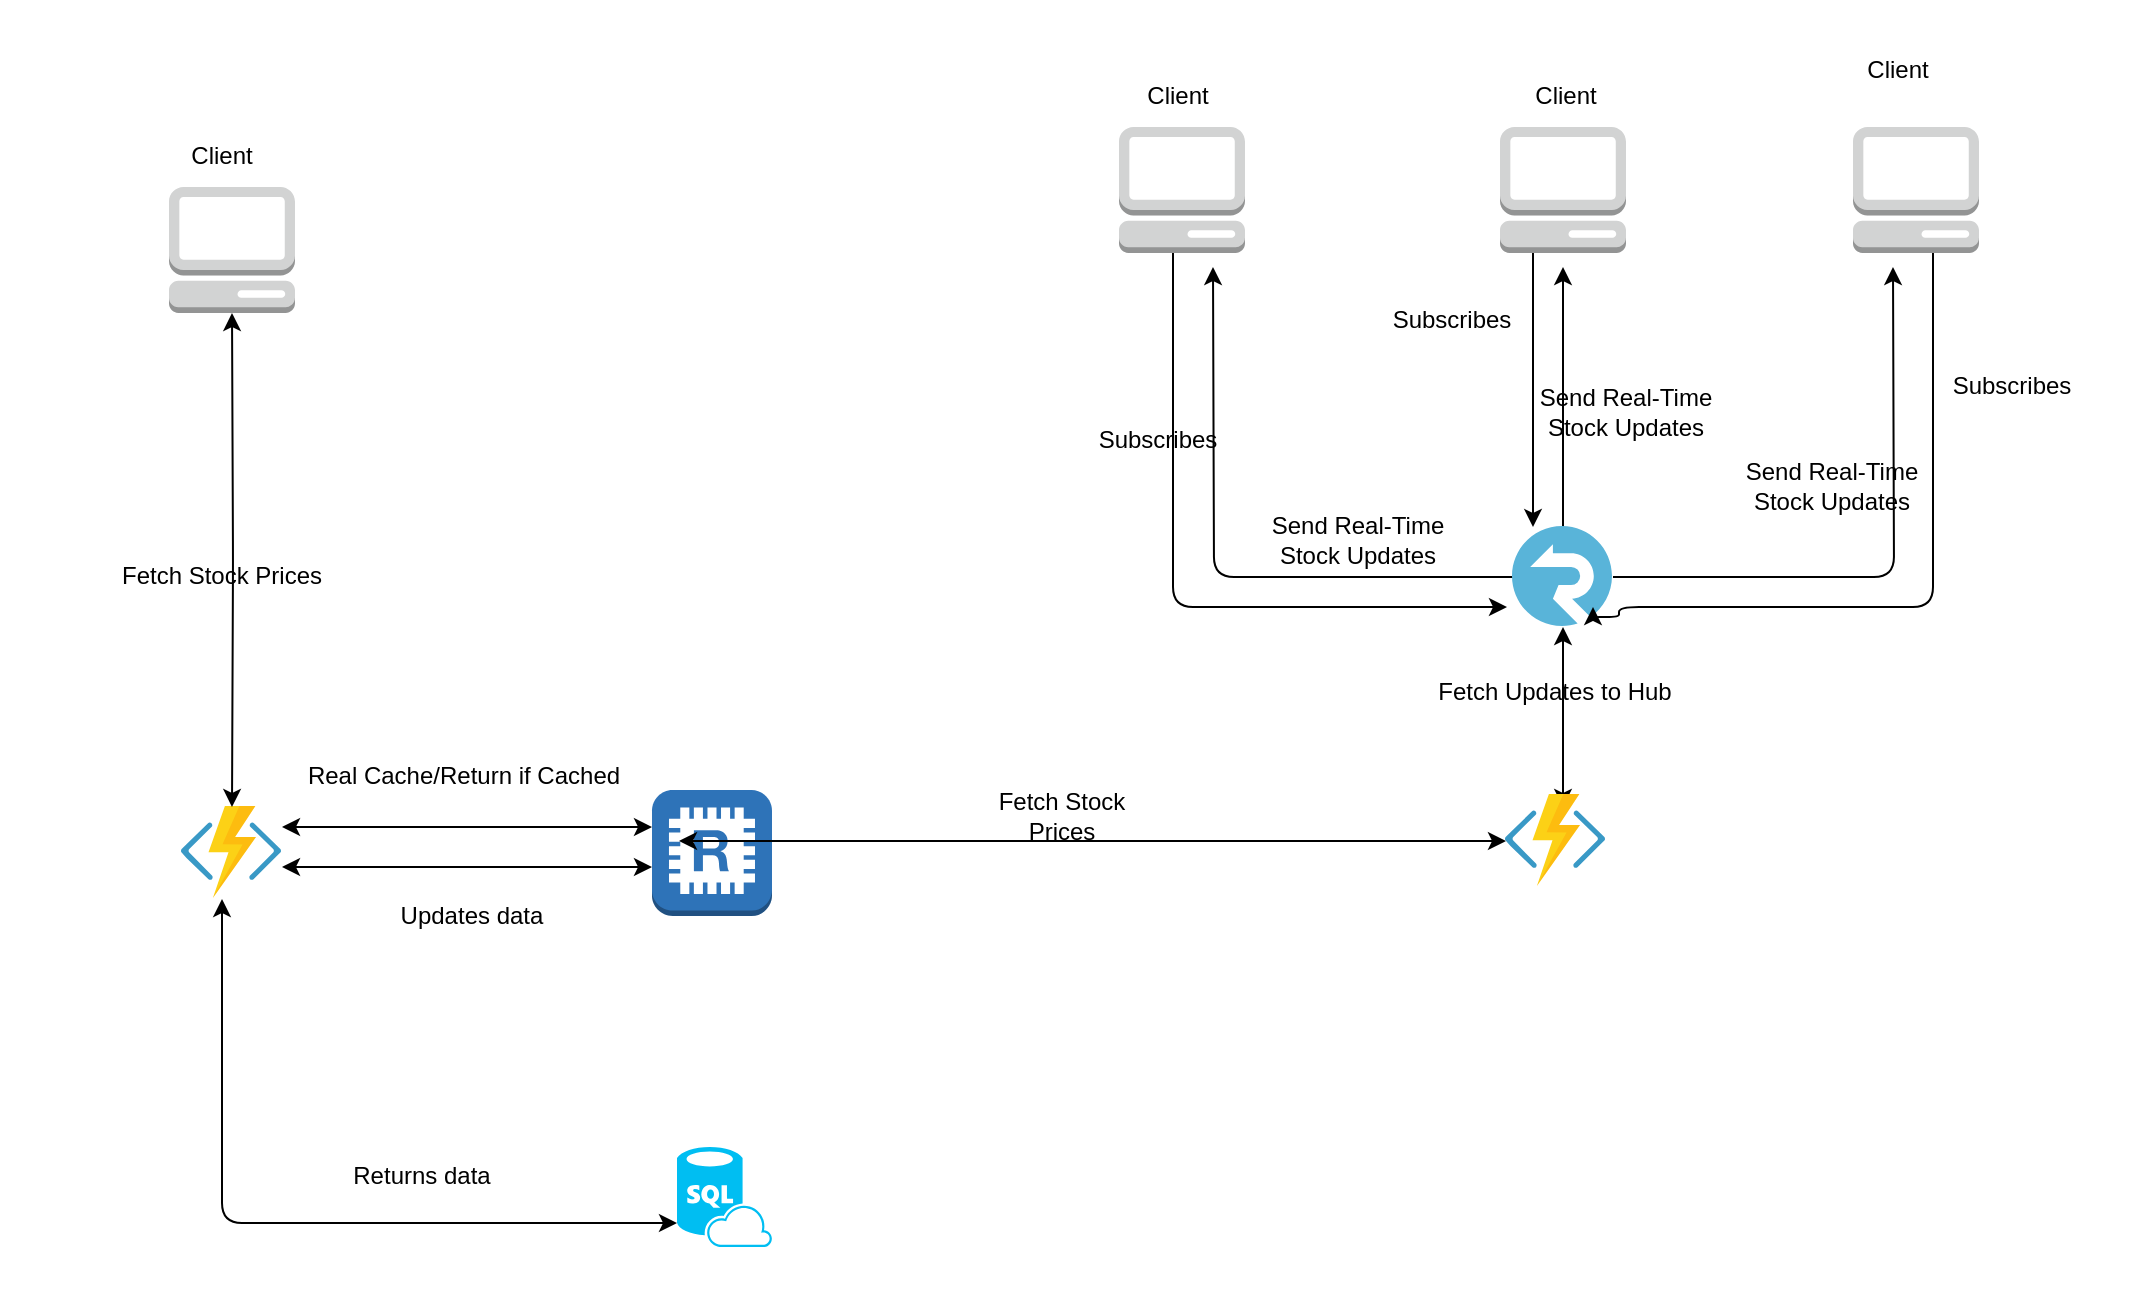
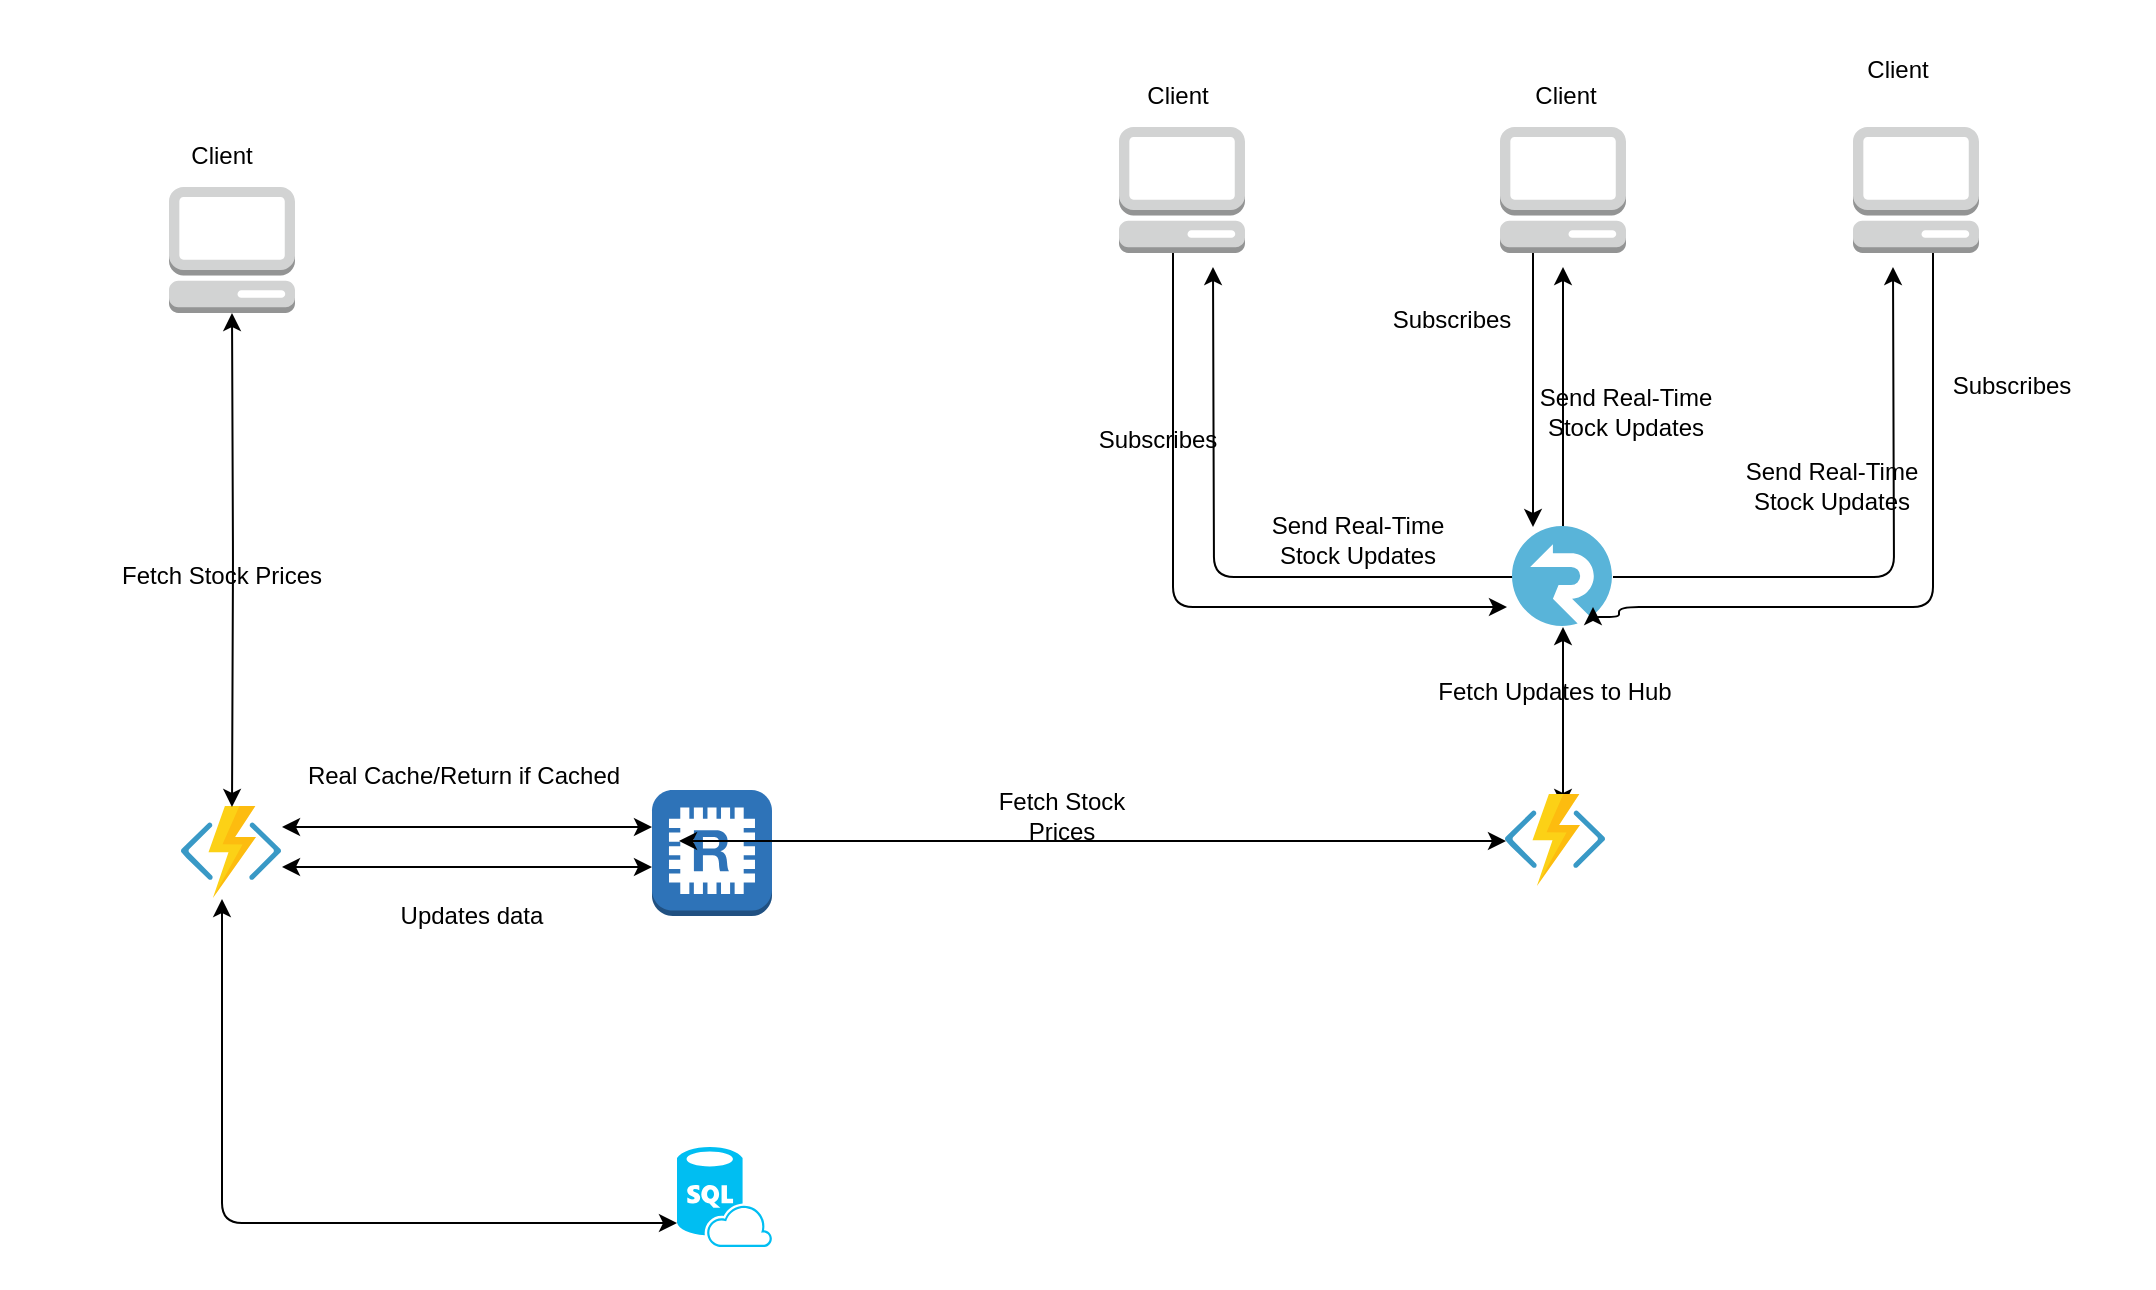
(422, 1177) -> none
